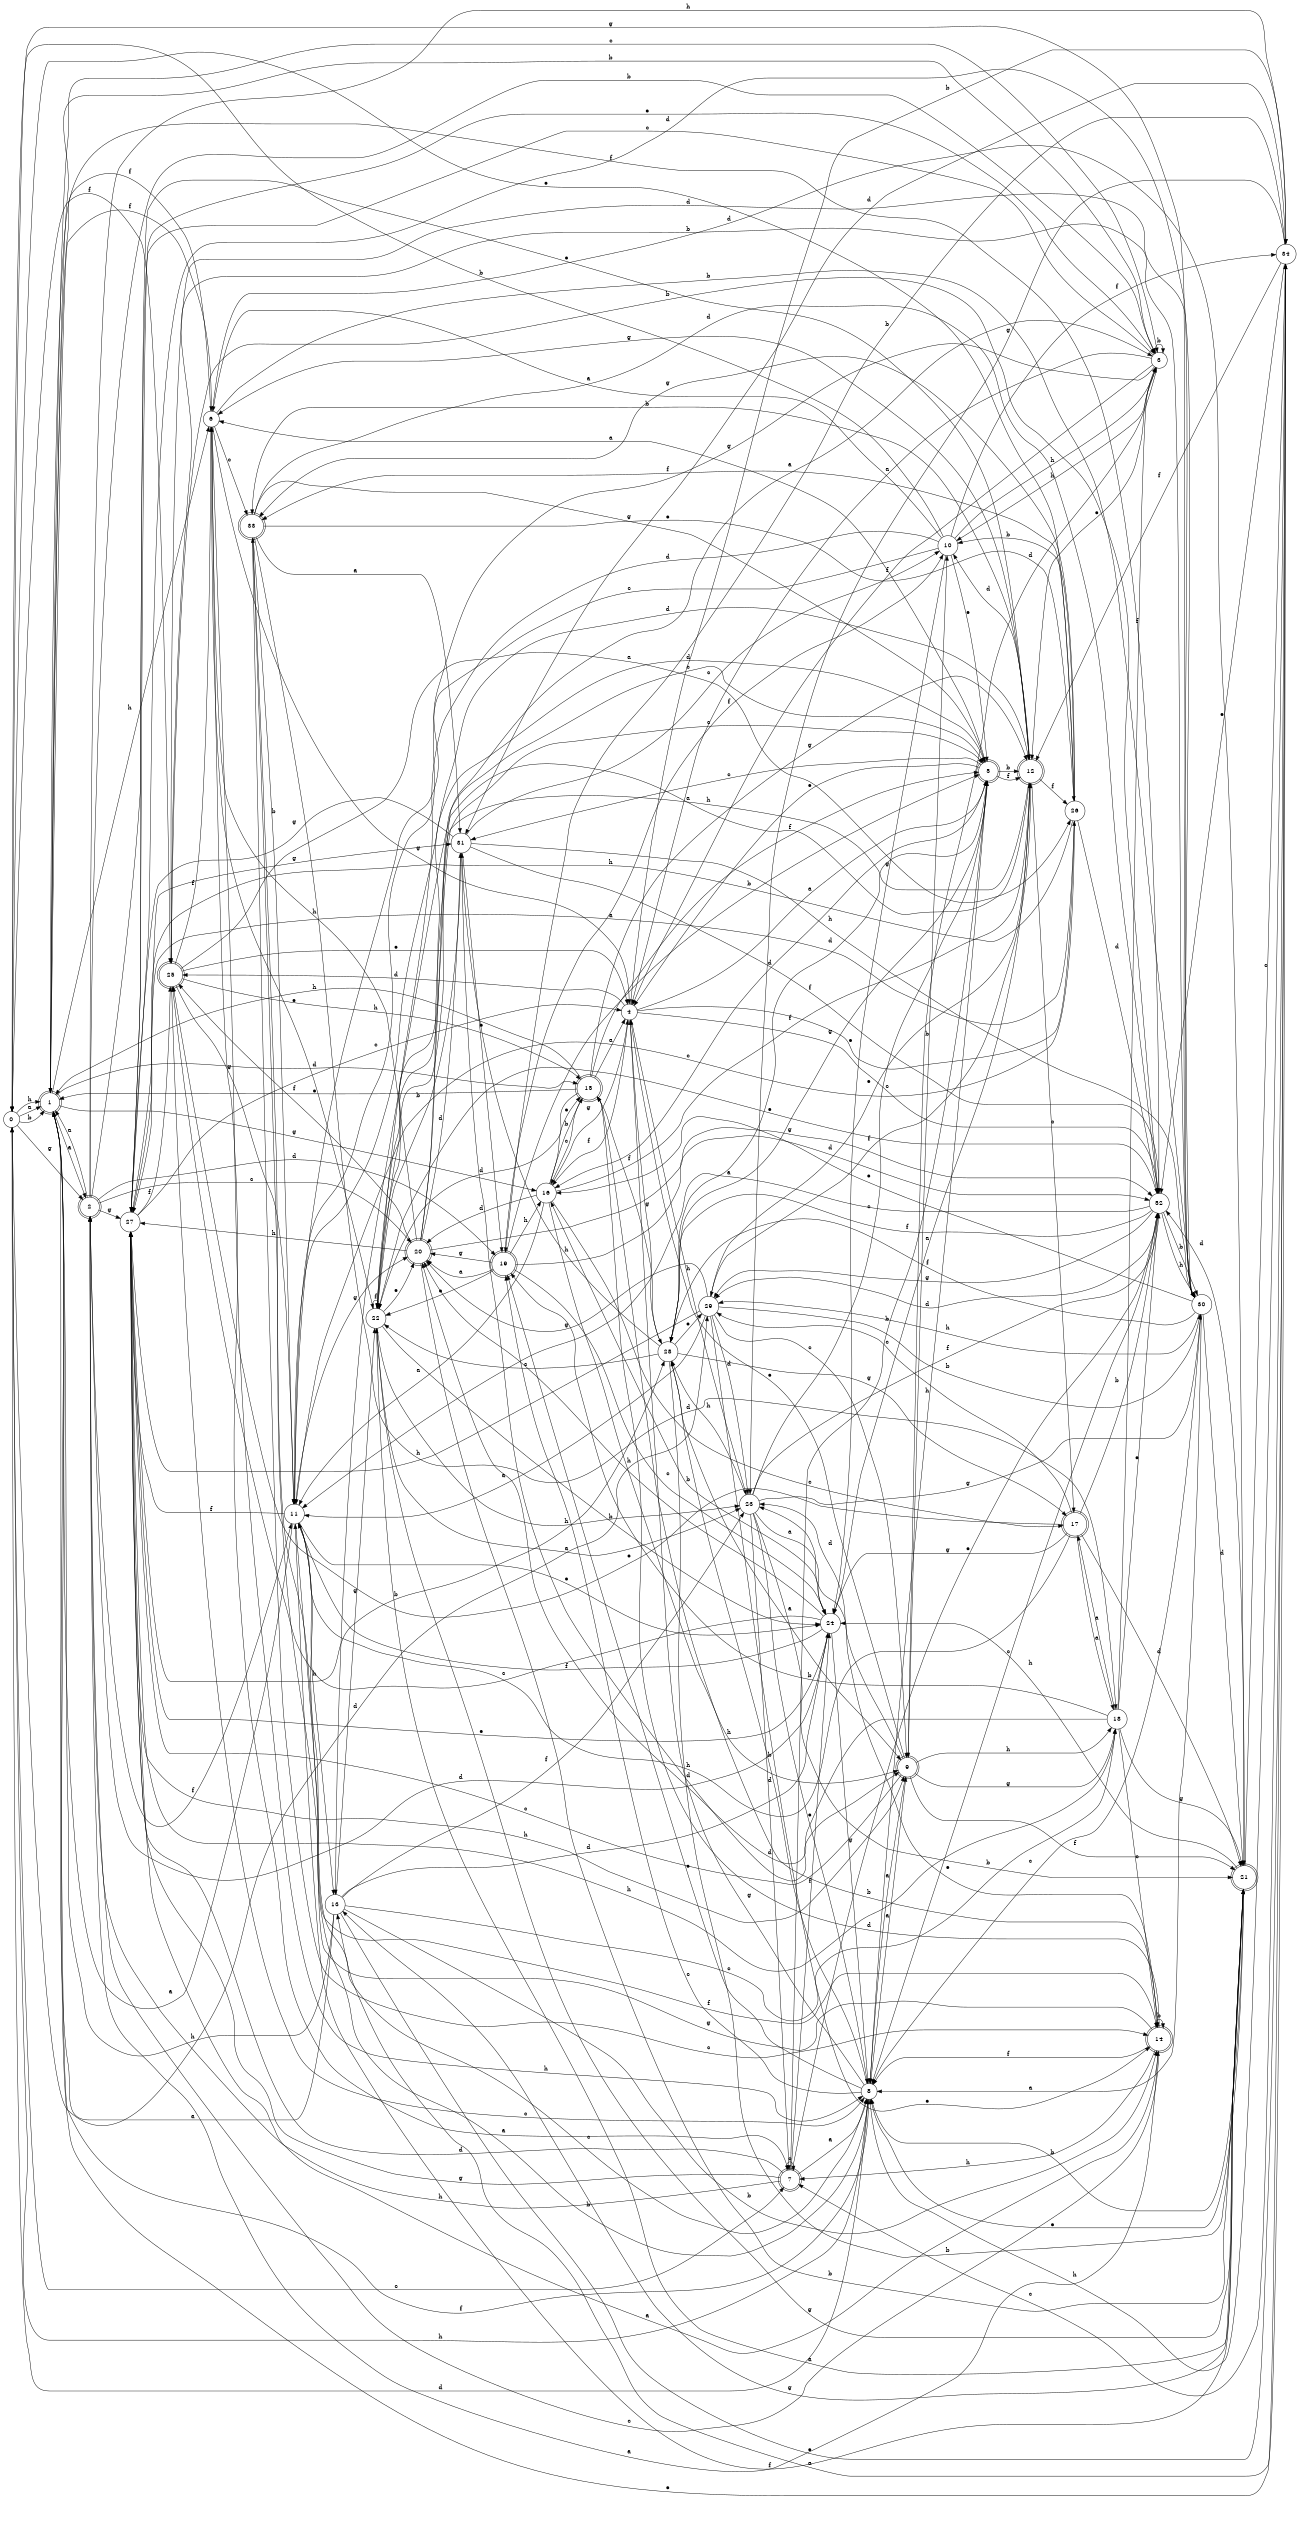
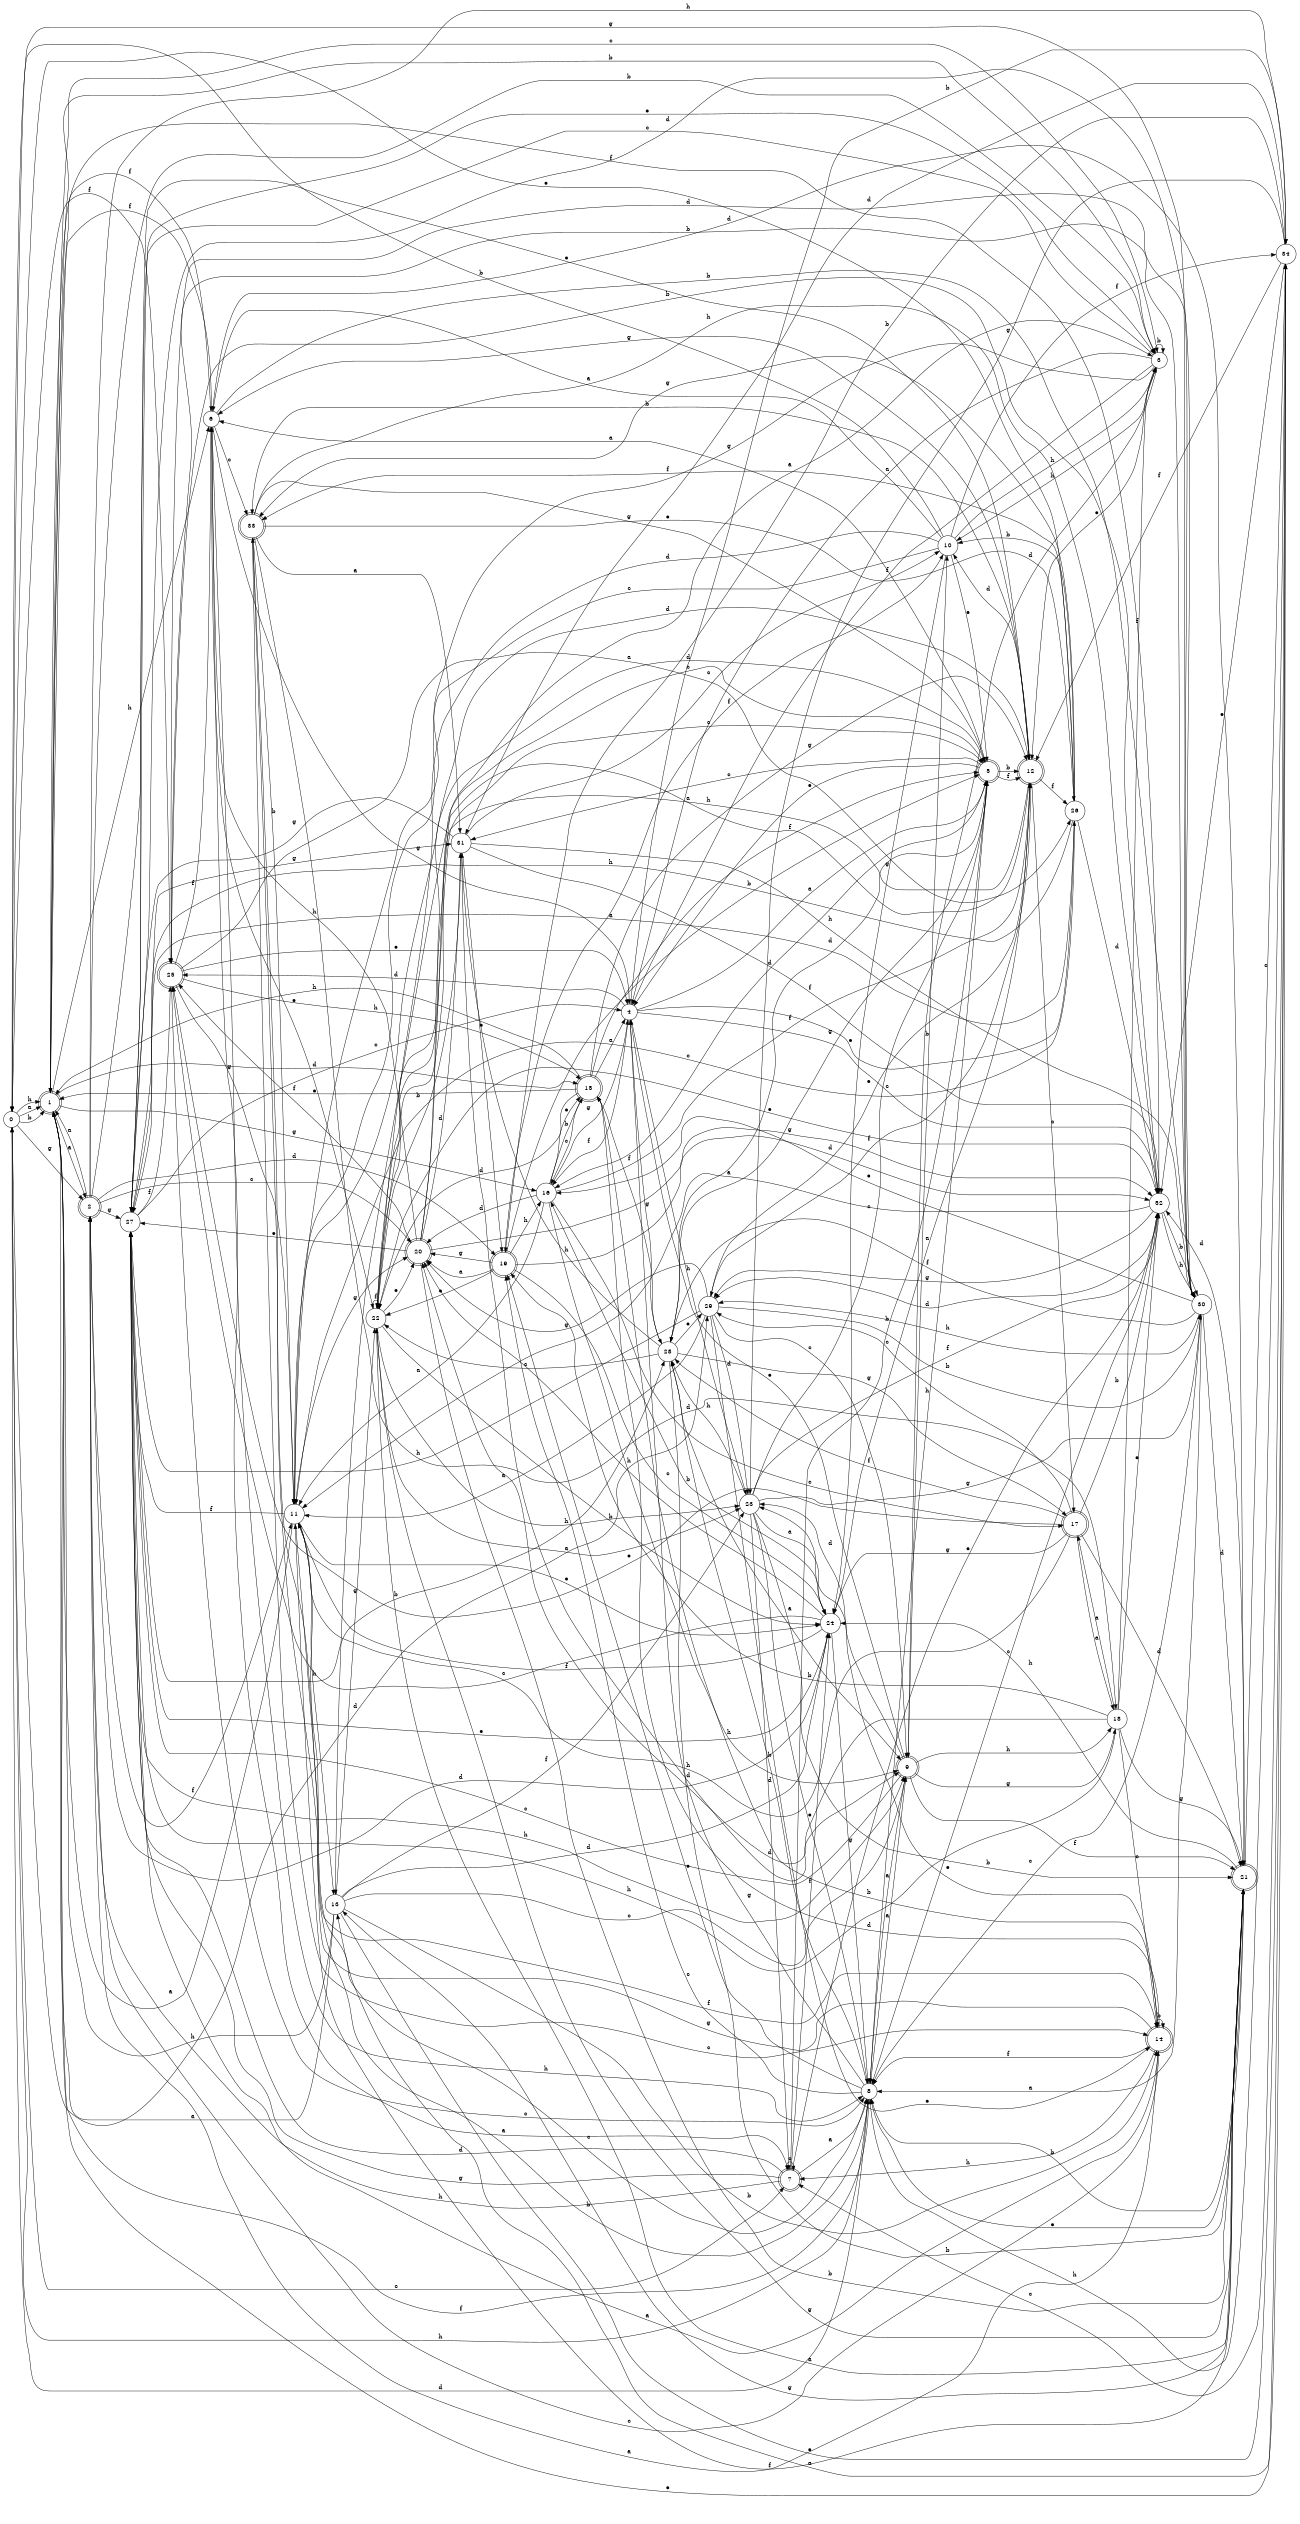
(709, 317) -> (709, 317)
(859, 1222) -> (872, 1467)
(274, 1233) -> (274, 1233)
(771, 2012) -> (686, 1910)
